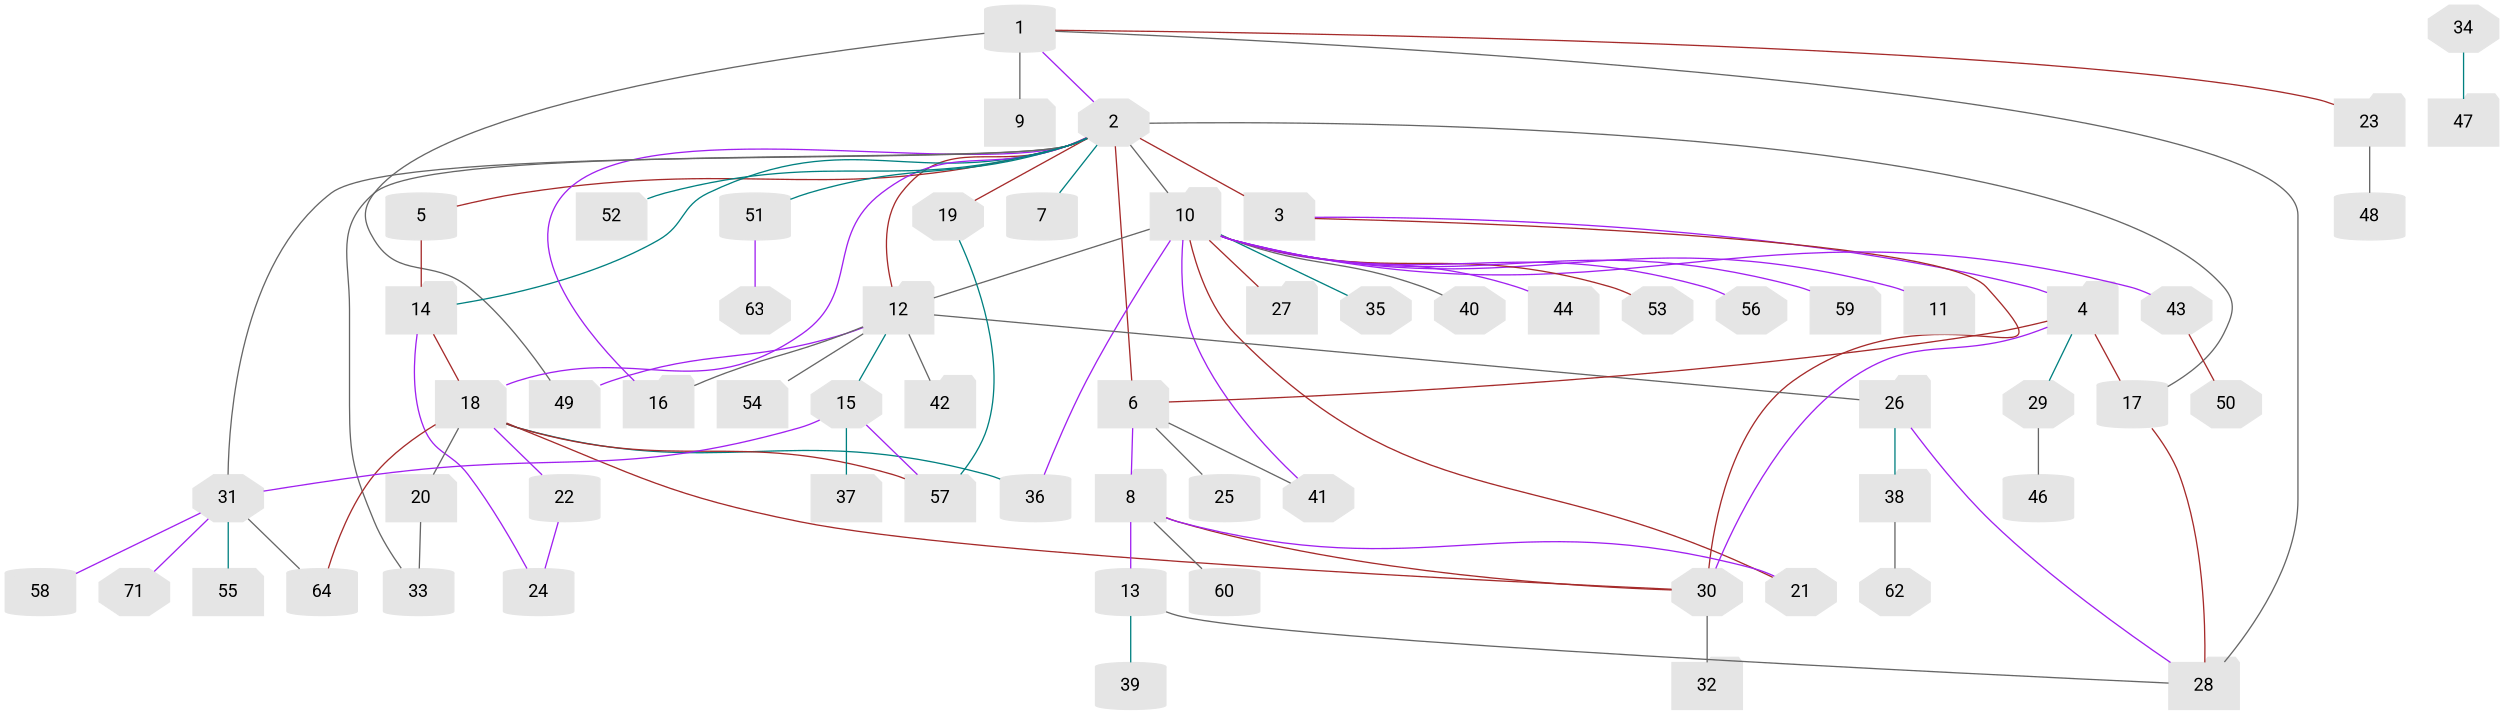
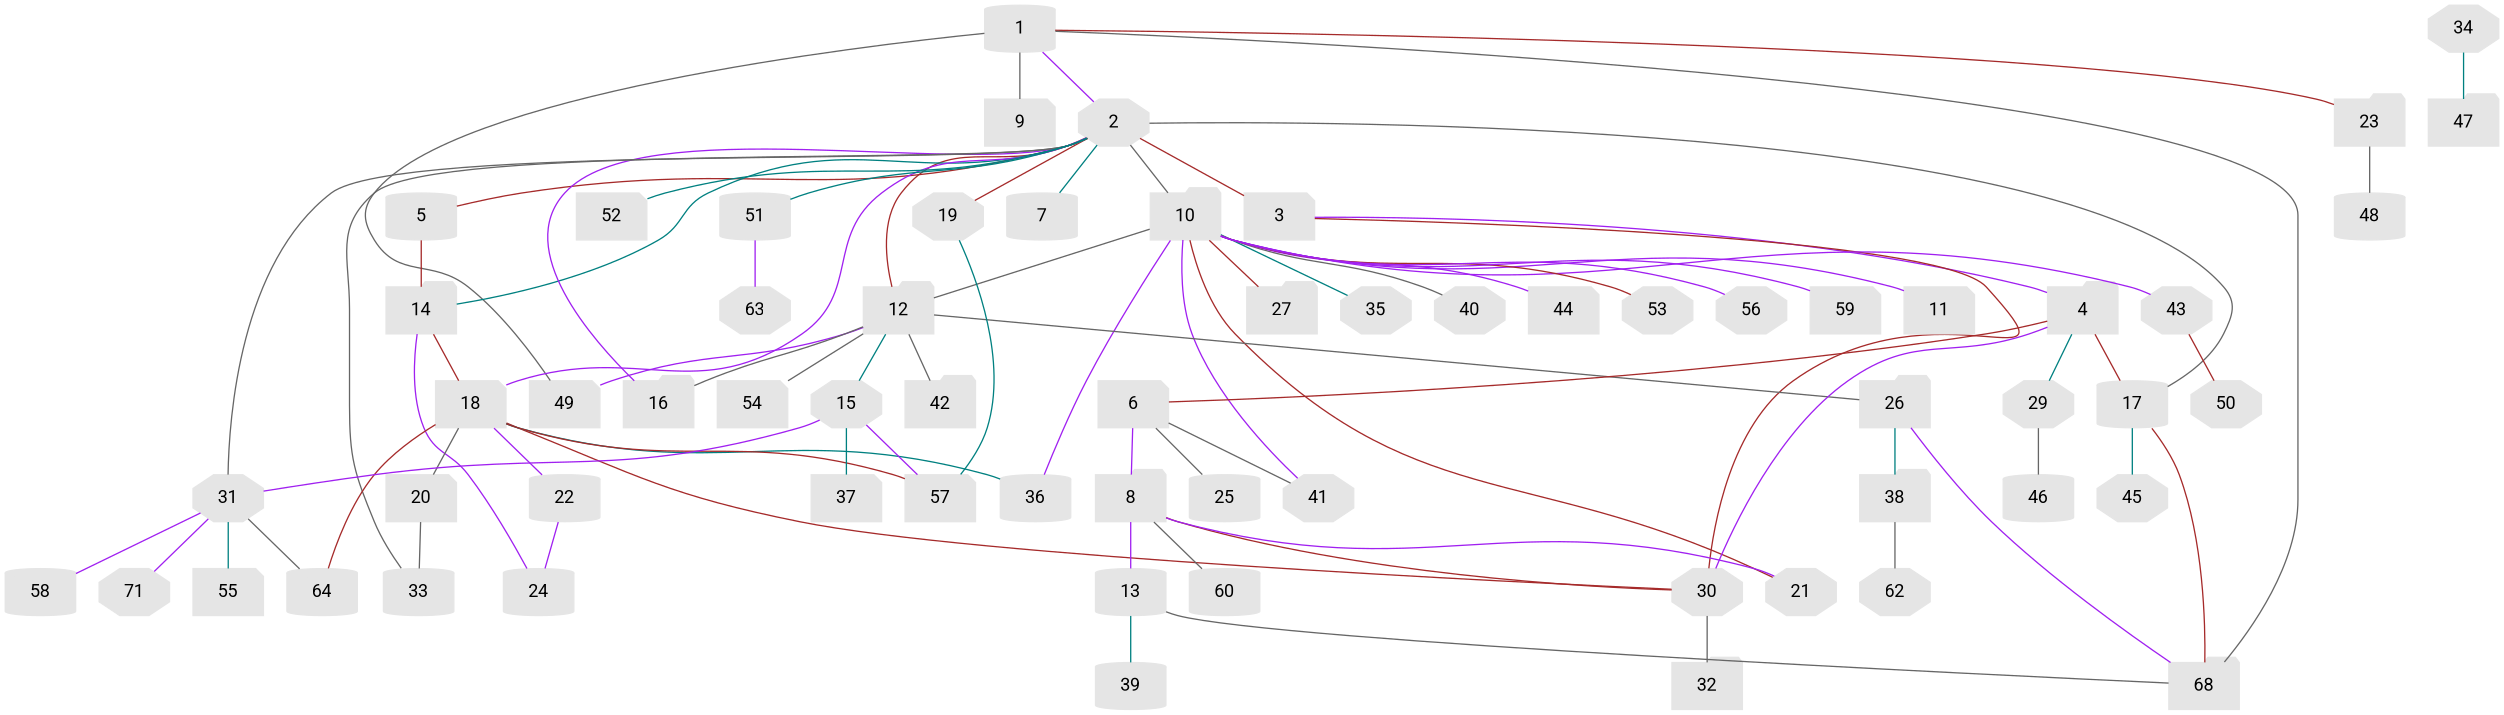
(1124, 263) -> none
none -> (2132, 498)
(2204, 686) -> (2204, 686)
